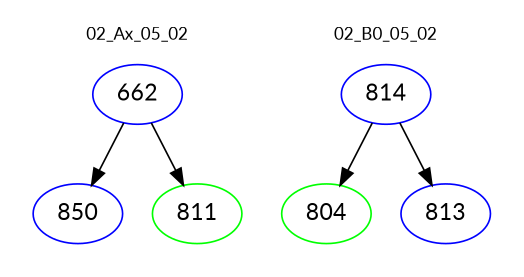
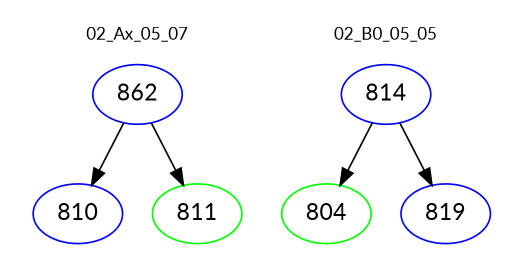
(138, 36) -> (138, 36)
(386, 36) -> (386, 36)
(138, 94) -> (138, 94)
(78, 214) -> (78, 214)
(446, 214) -> (446, 214)
